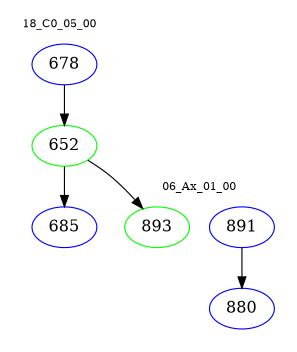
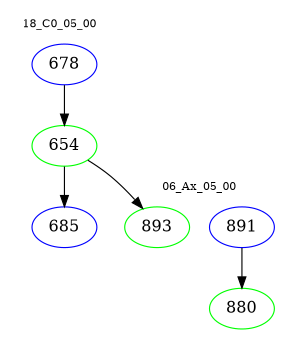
(64, 146) -> (64, 146)
(200, 187) -> (200, 187)
(242, 309) -> (242, 309)
